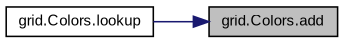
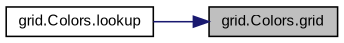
(273, 22) -> (273, 22)
